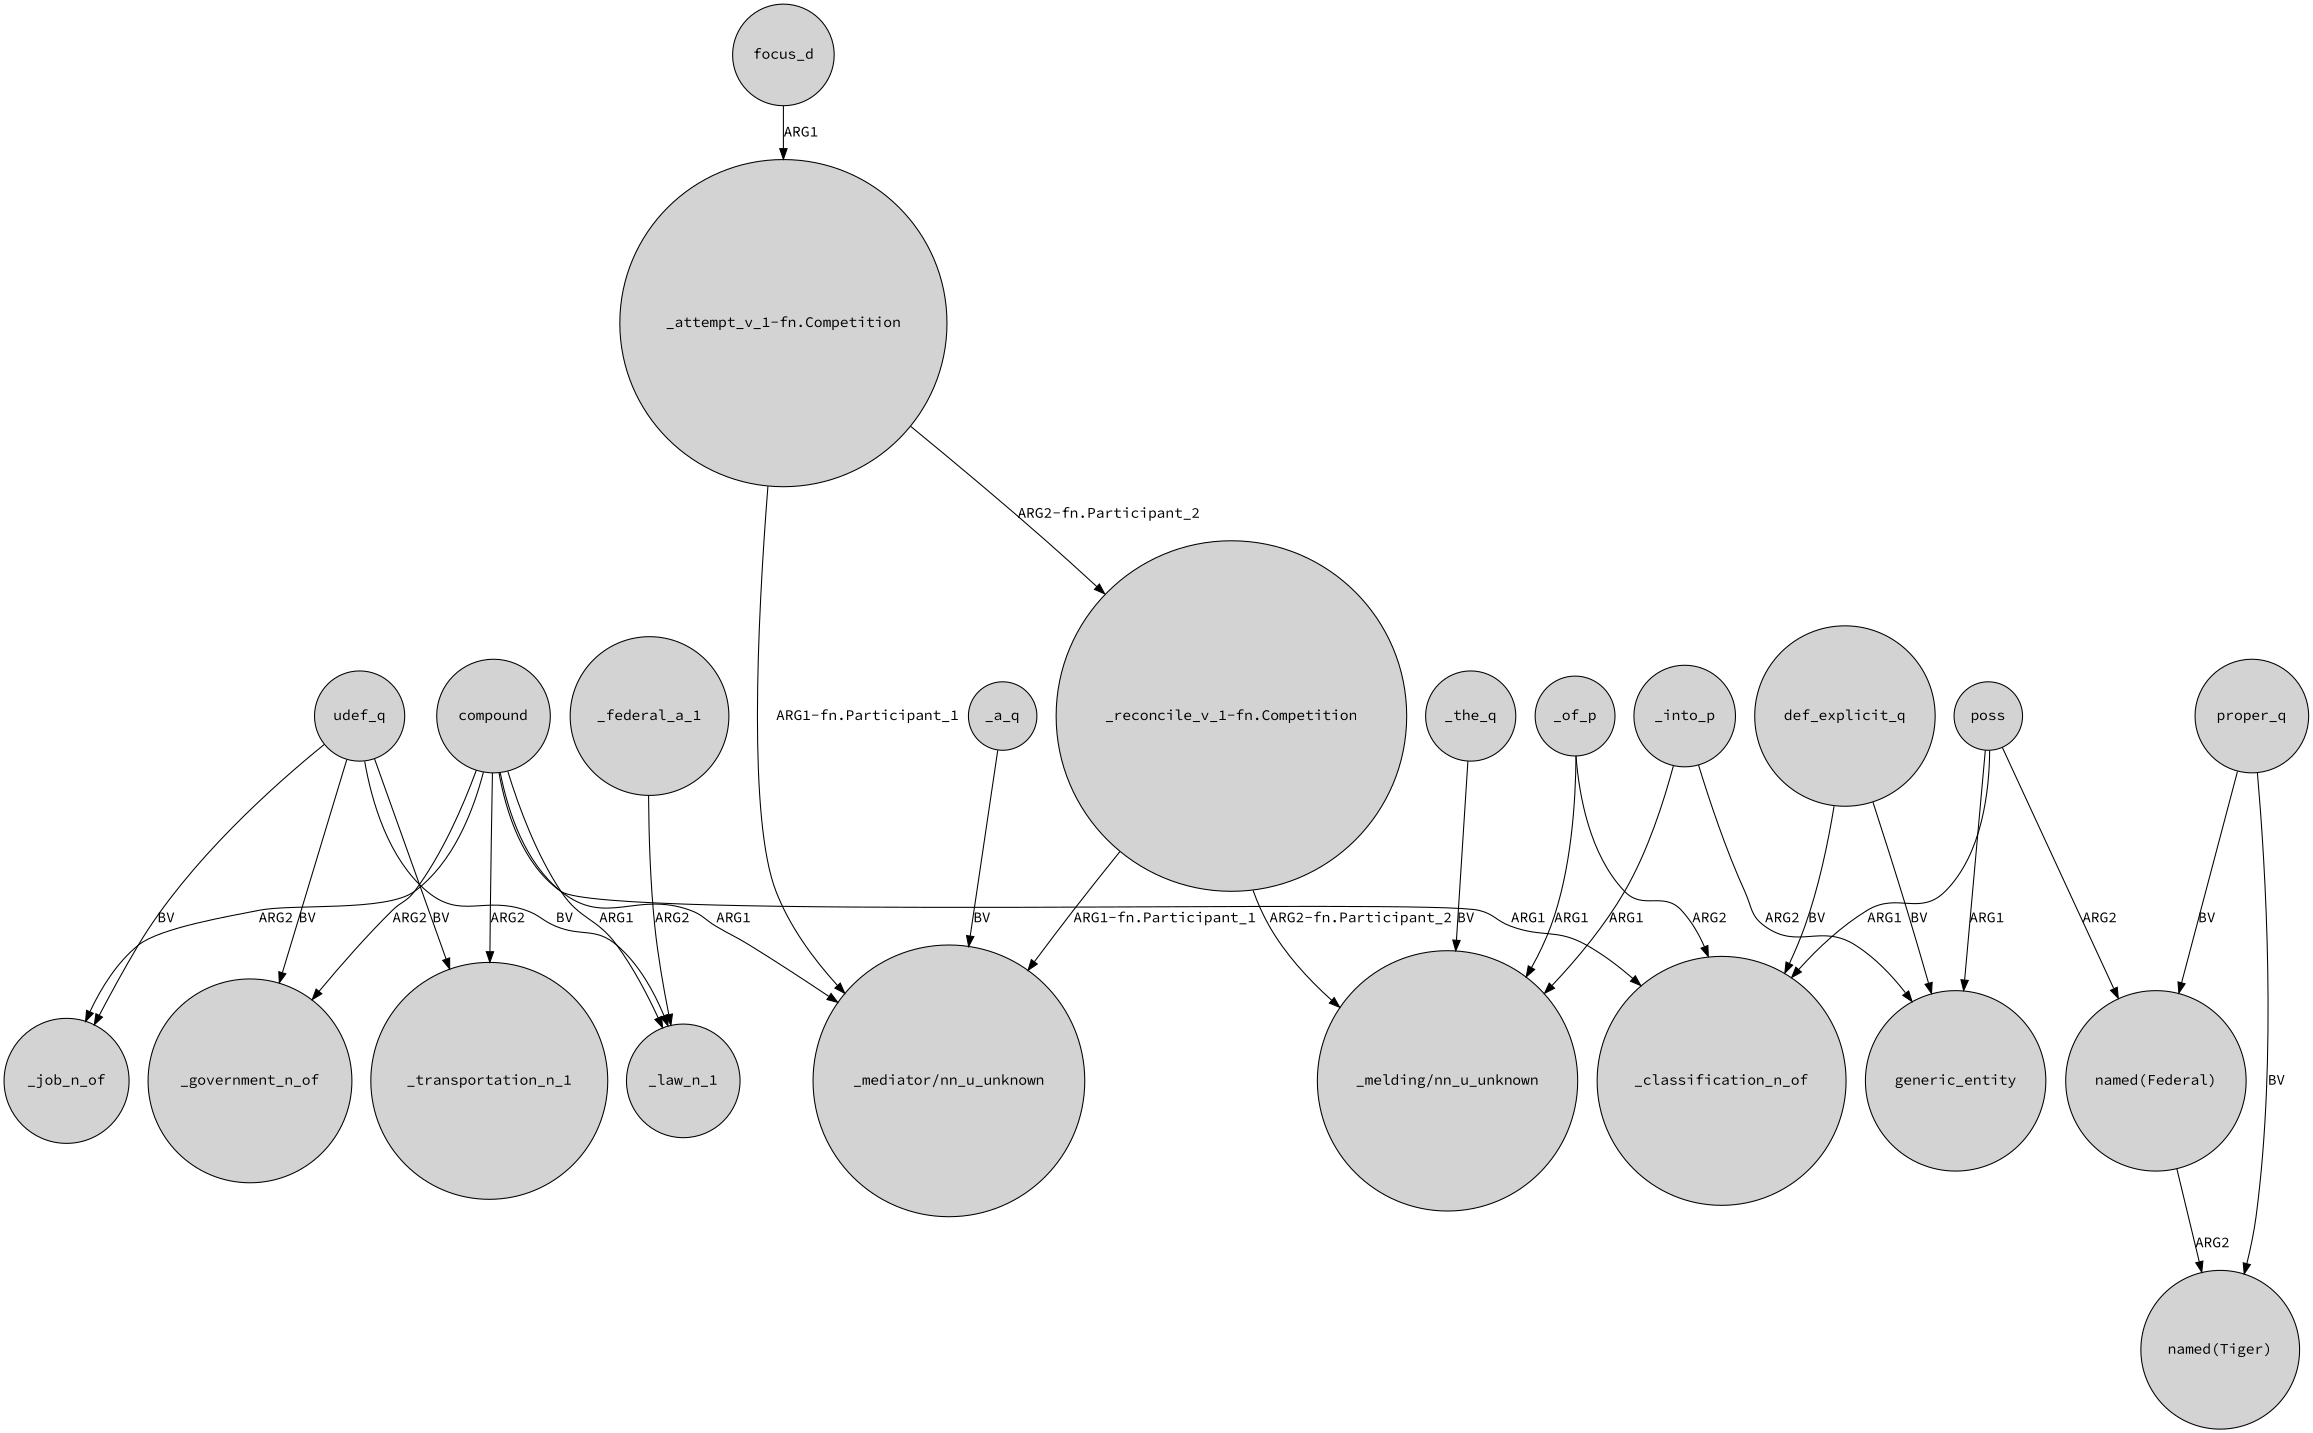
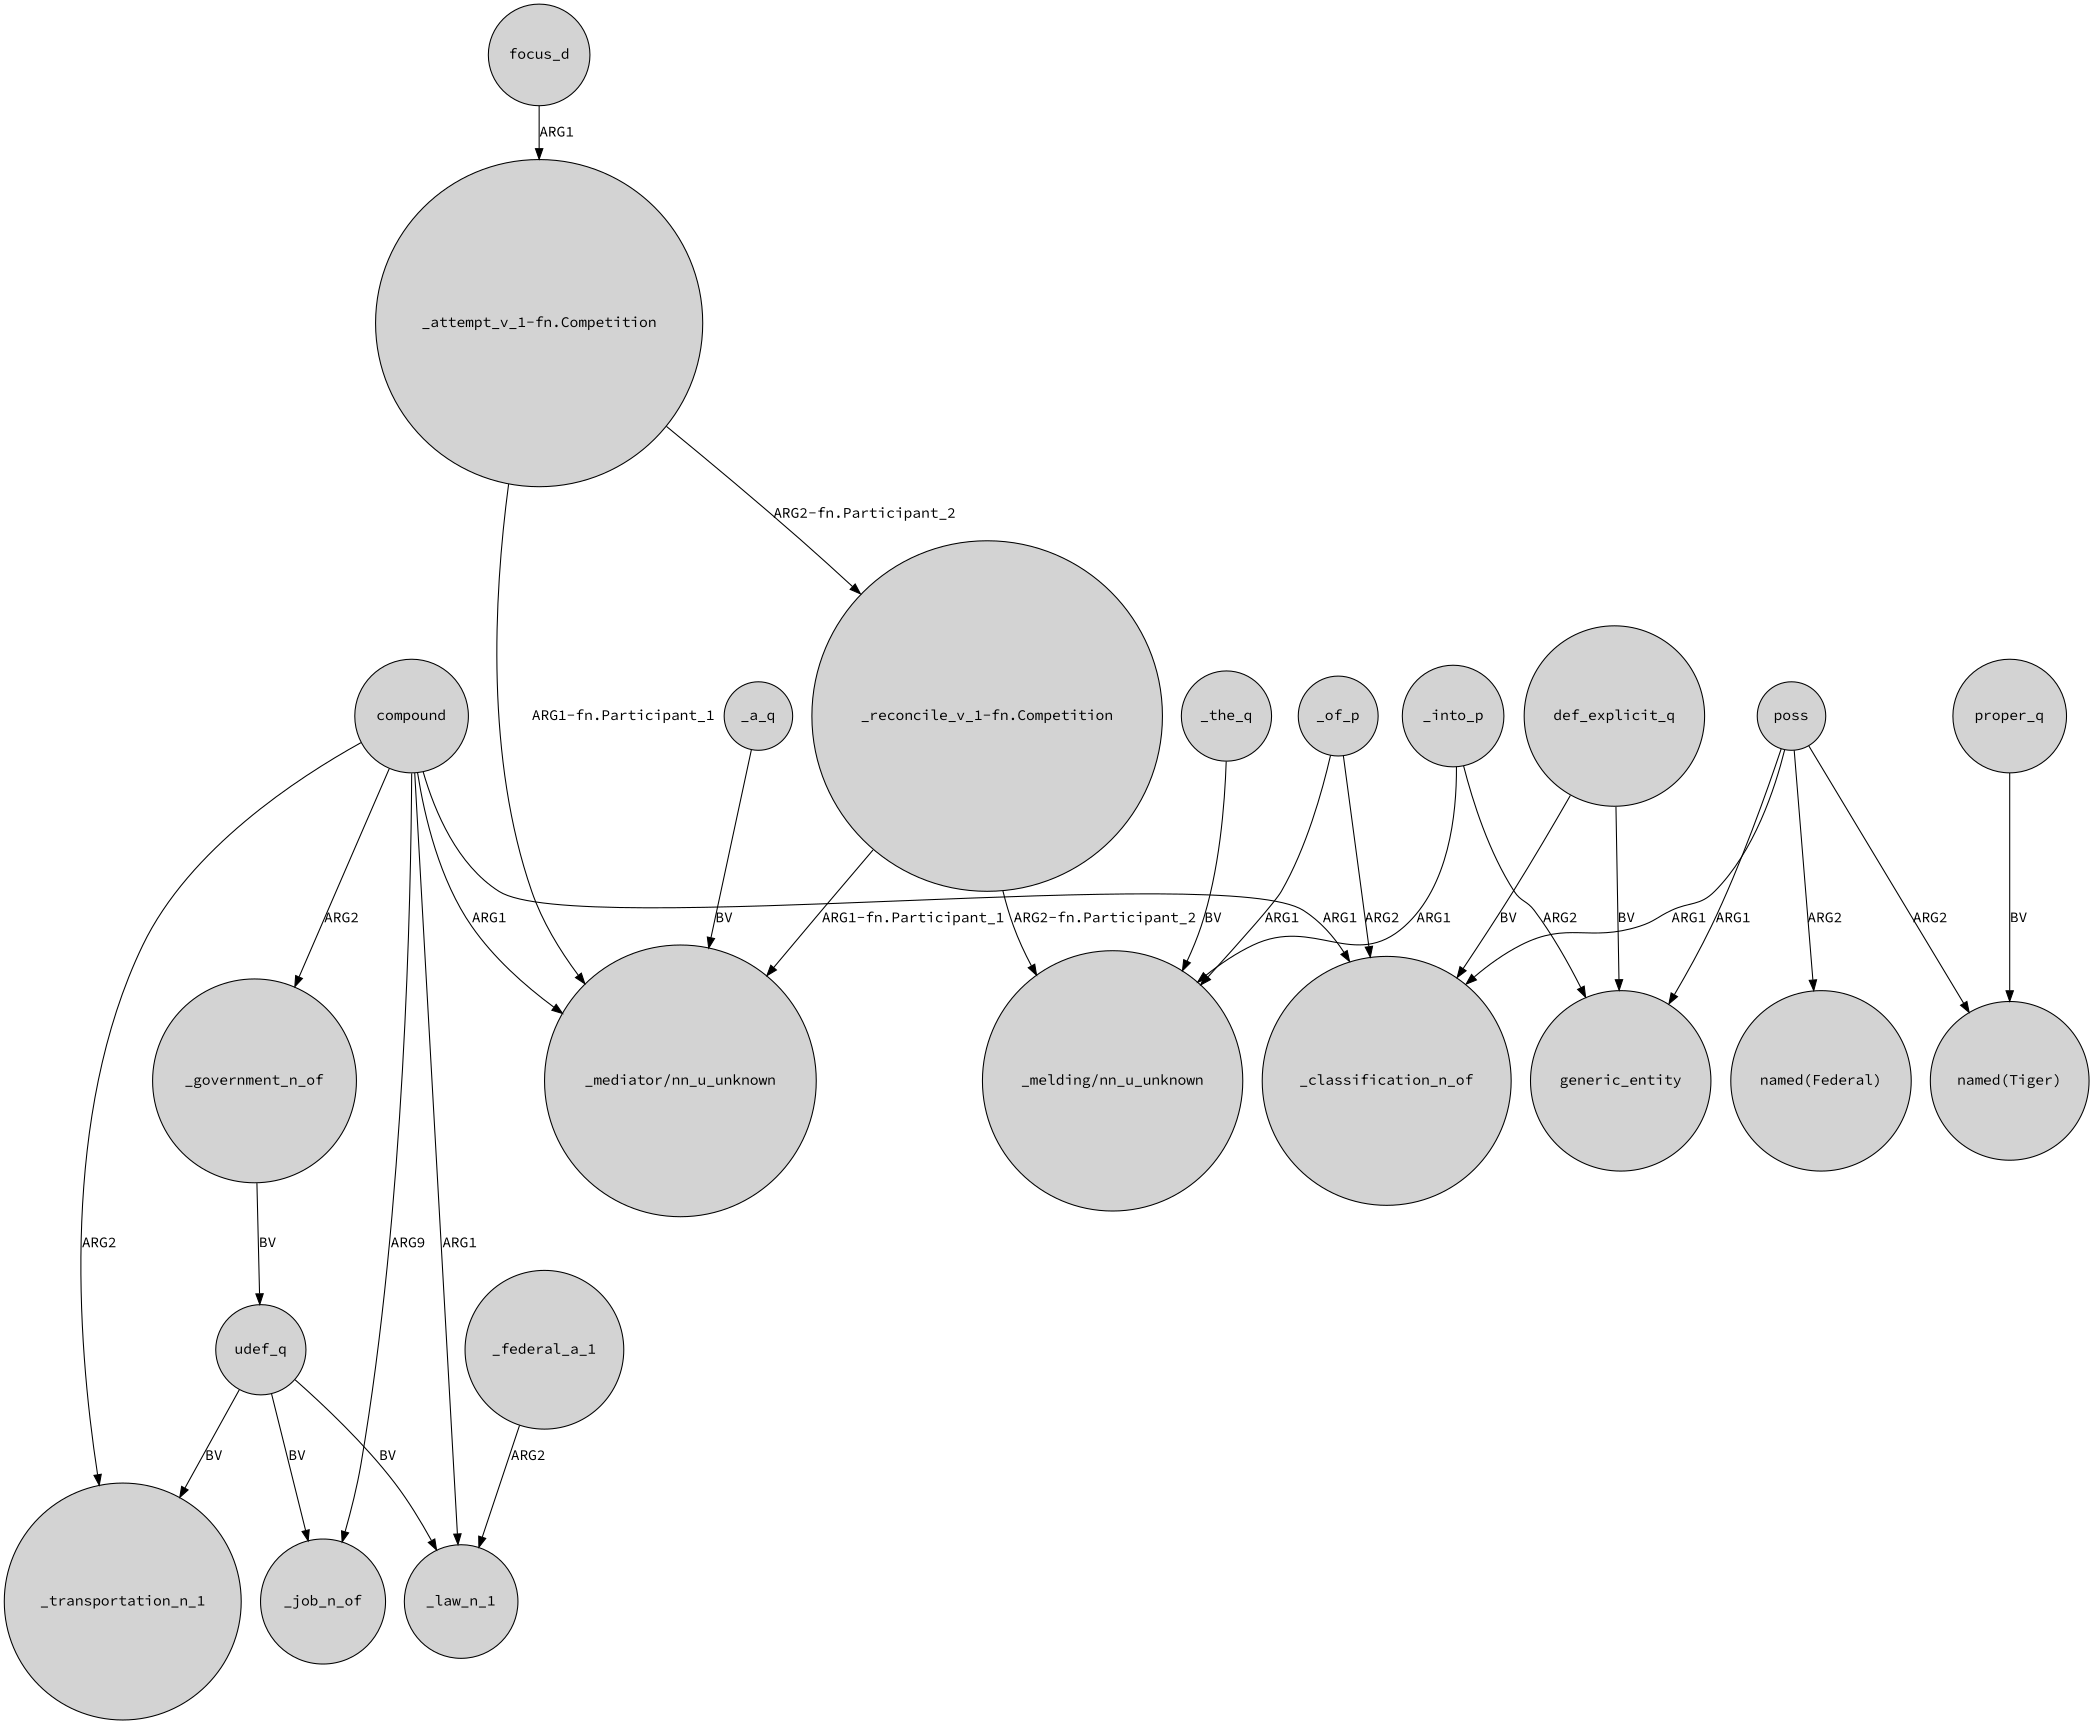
(315, 866) -> (258, 1238)
(2210, 877) -> none
(276, 918) -> (408, 1243)
(2188, 1215) -> (1886, 875)
